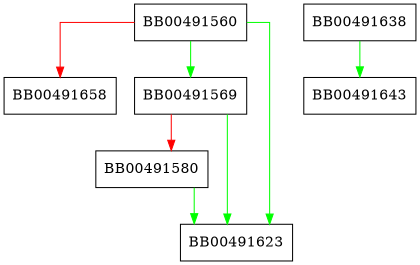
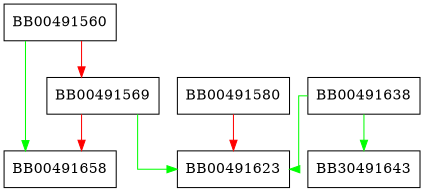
(75, 22) -> (25, 91)
(191, 54) -> (82, 54)
(360, 96) -> (364, 169)
(270, 107) -> (299, 128)
(171, 127) -> (82, 127)
(194, 201) -> (233, 127)
